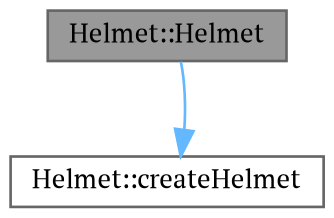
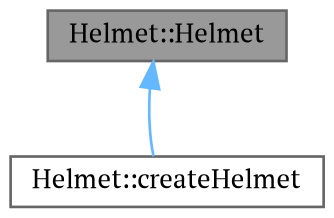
(185, 96) -> (150, 122)
